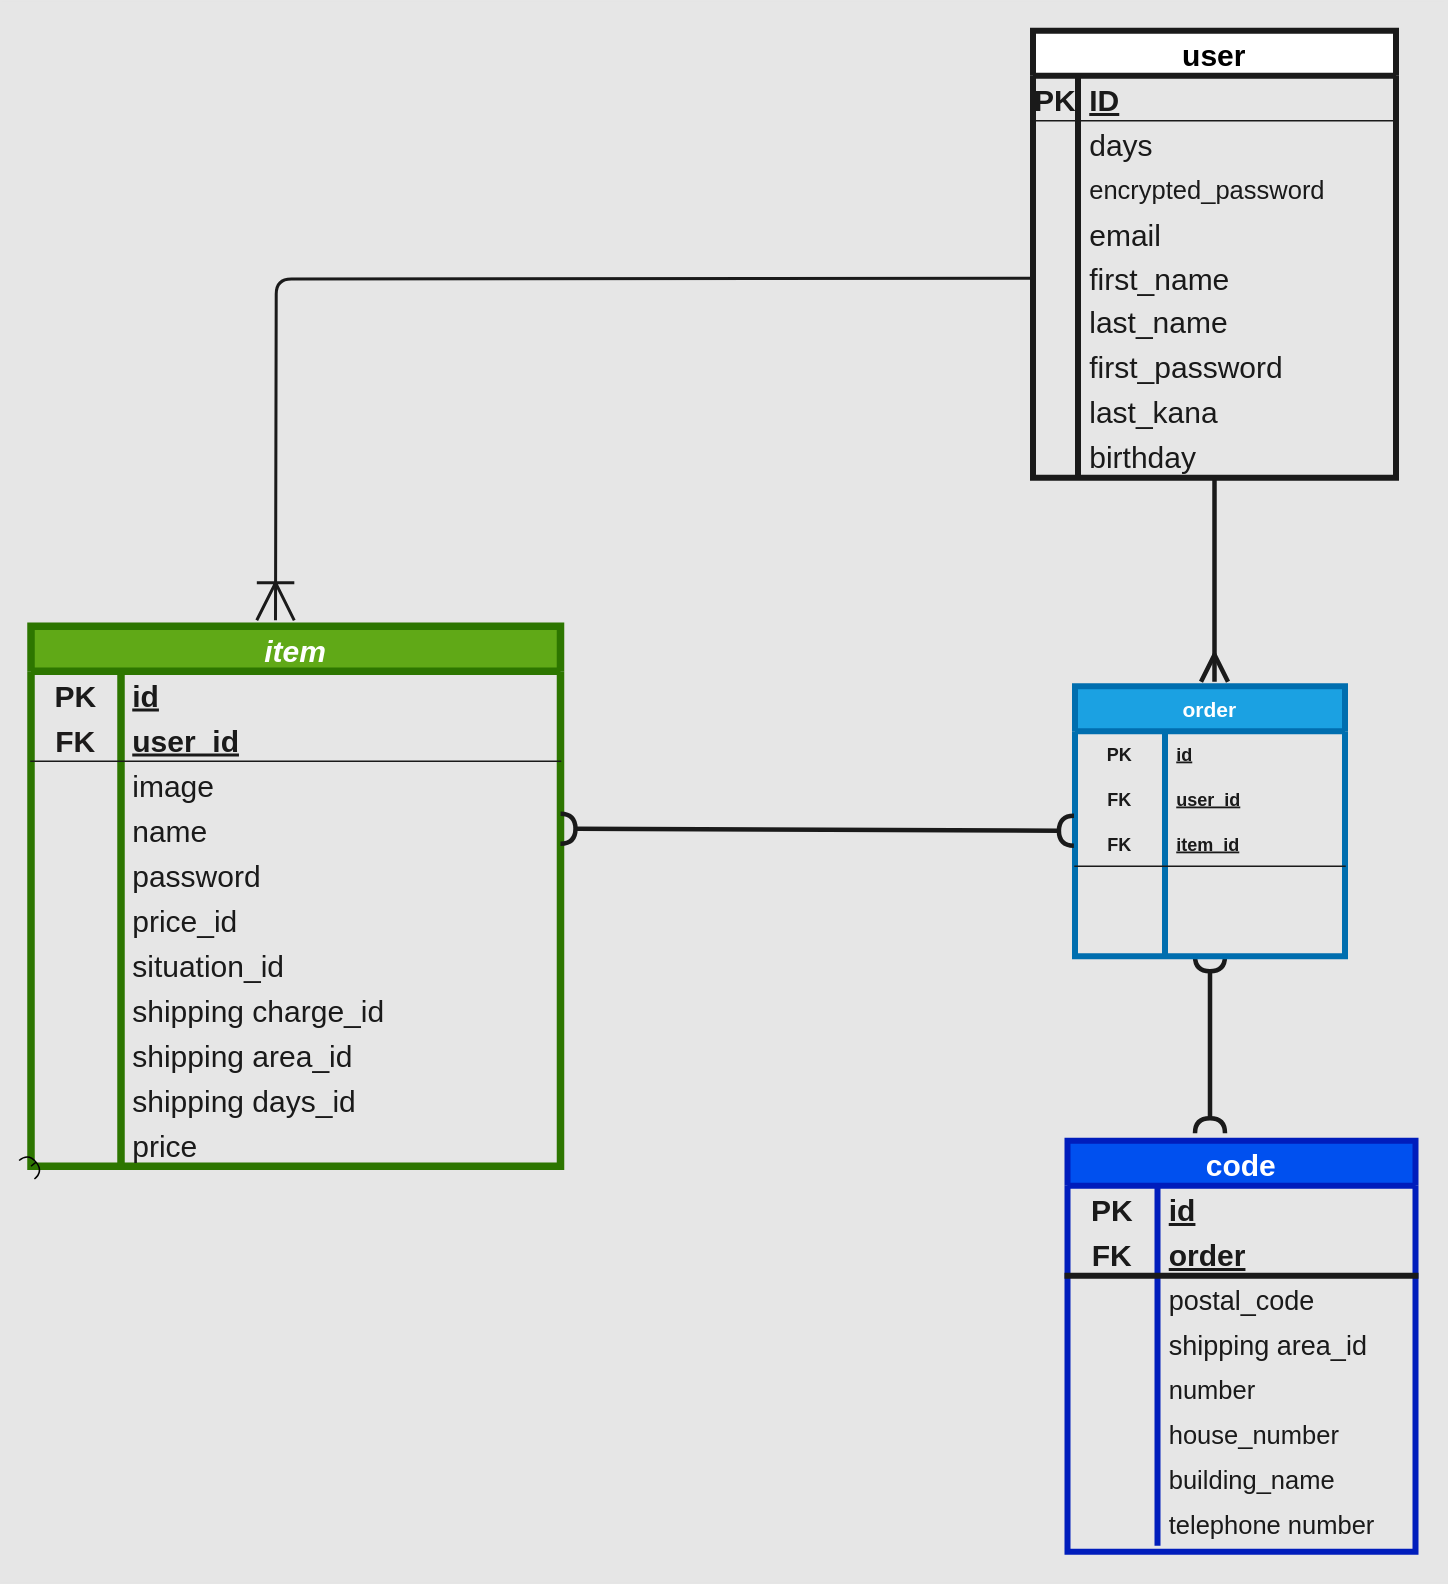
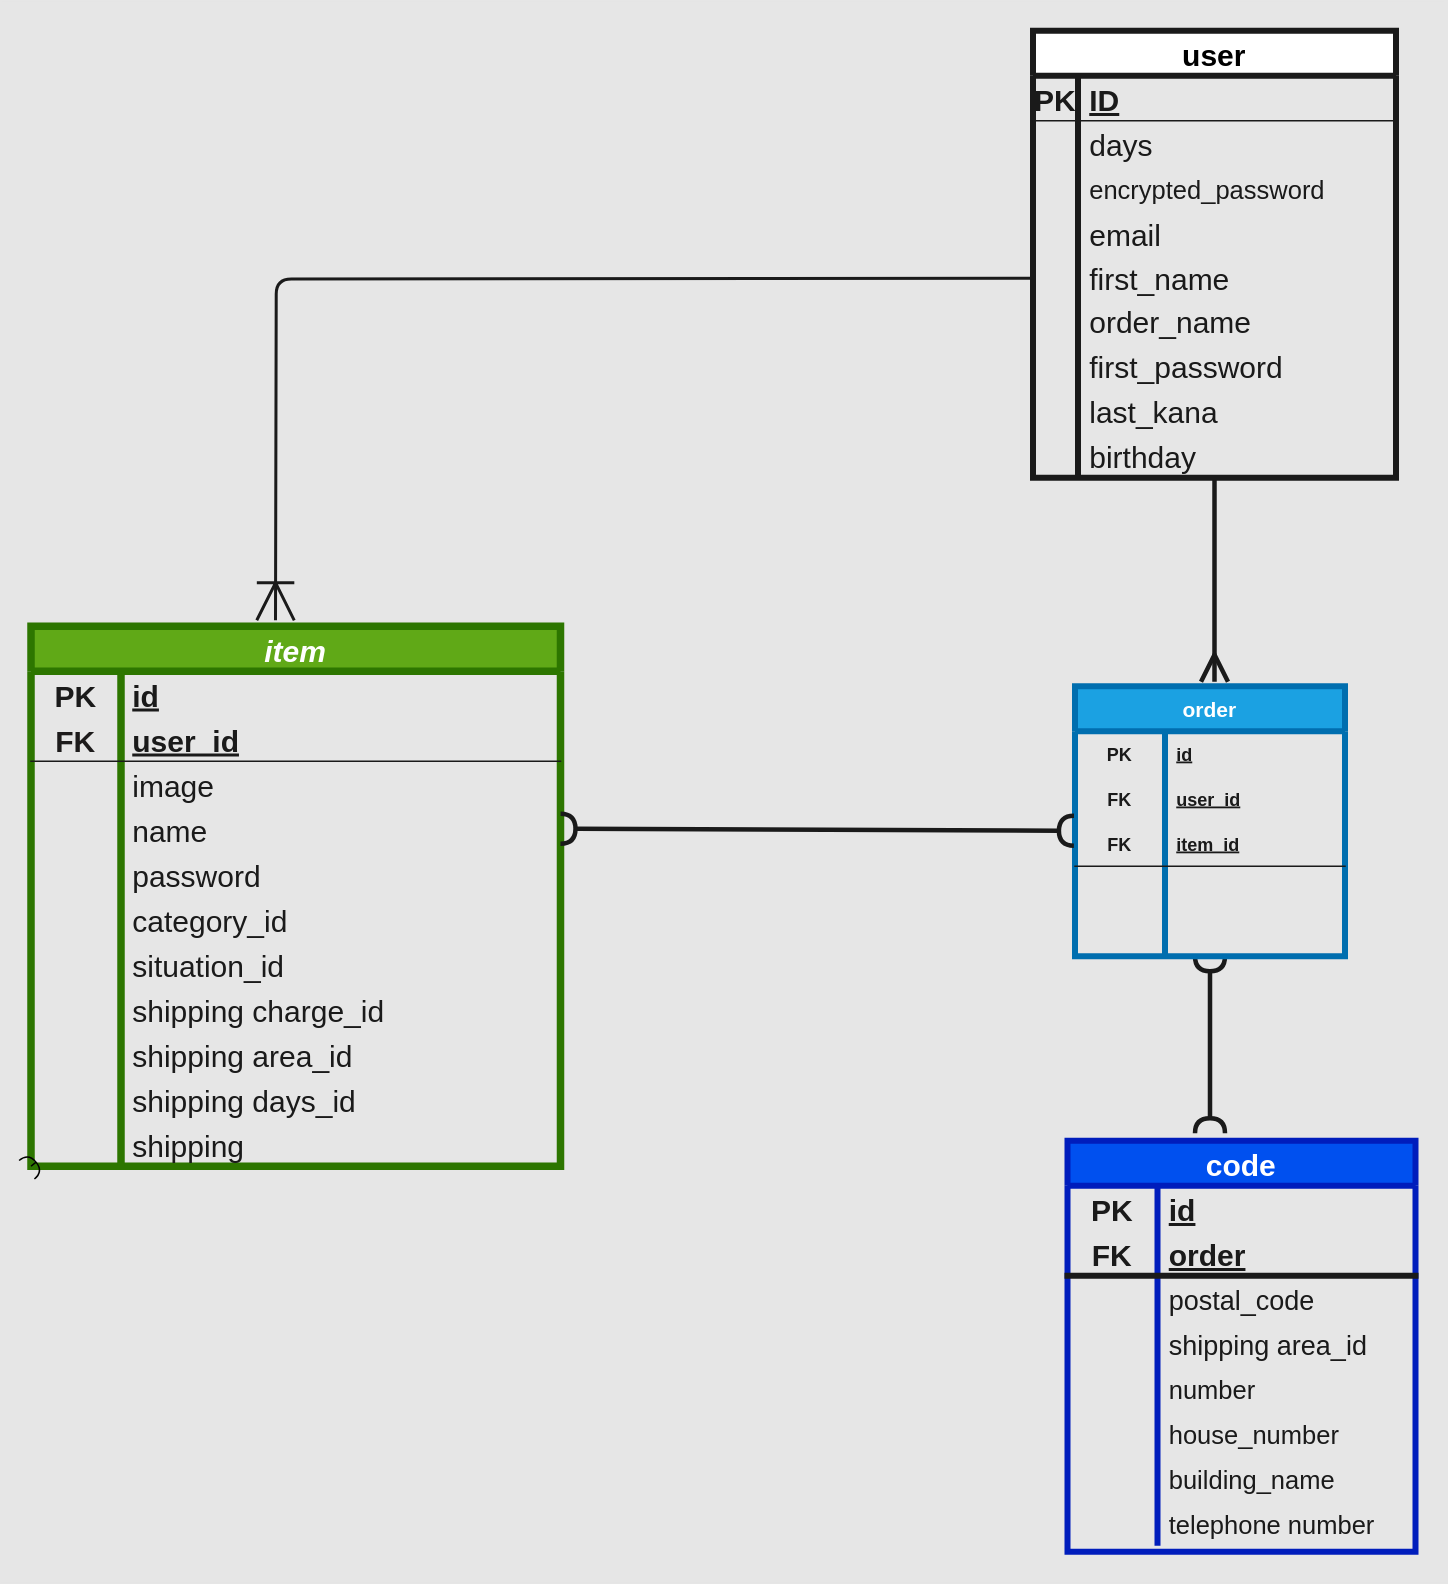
(1161, 323) -> (1173, 323)
(191, 922) -> (221, 922)
(170, 1147) -> (191, 1147)
